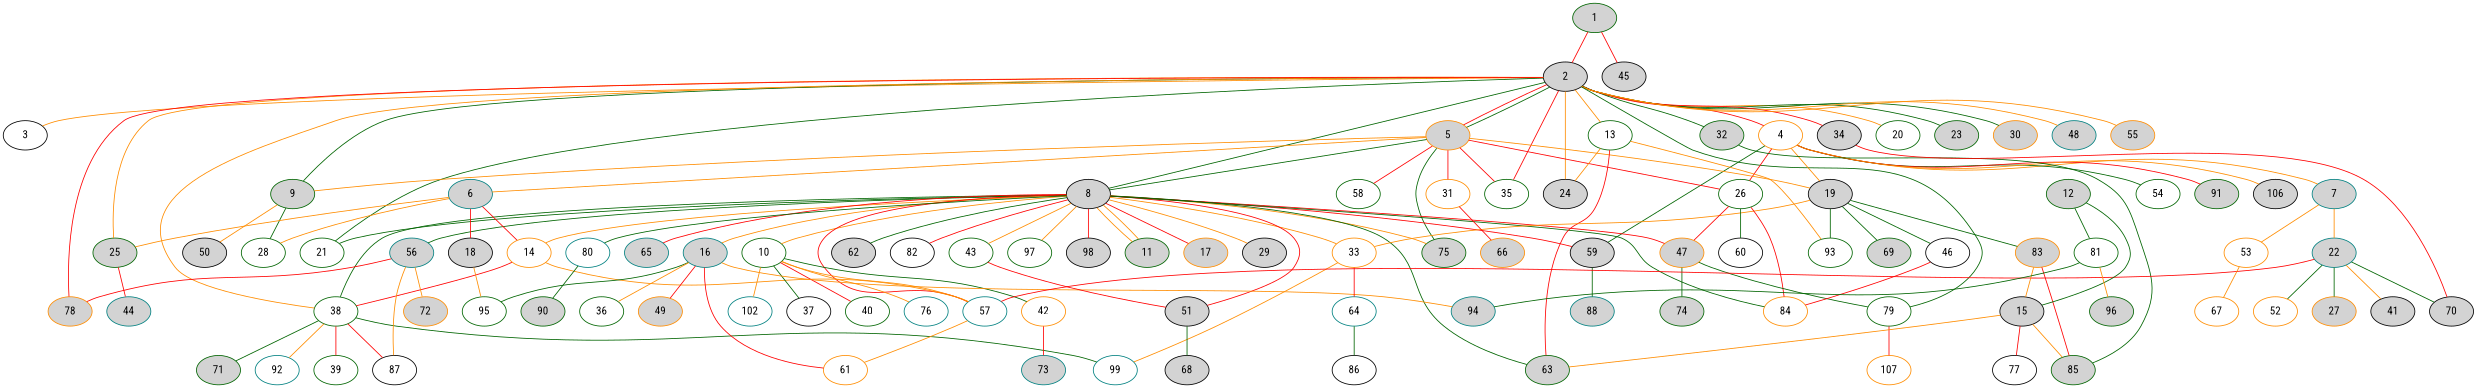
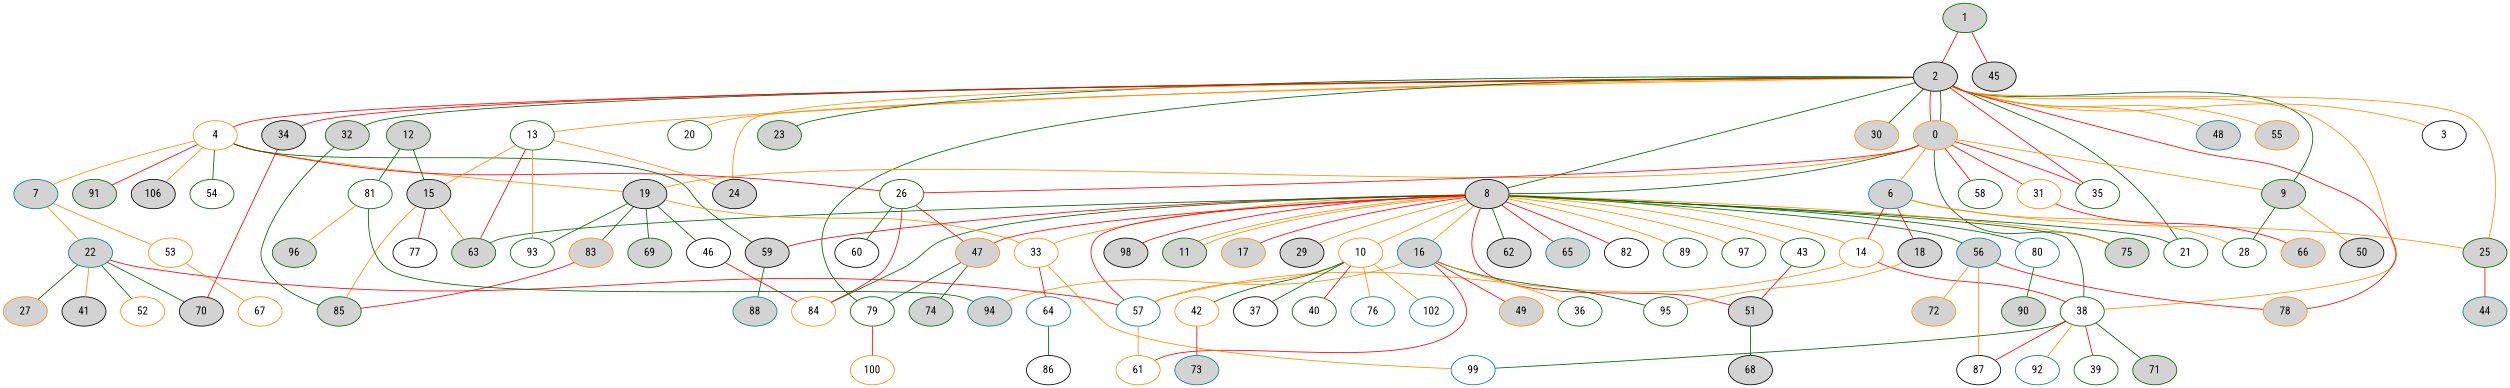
(1448, 135) -> (1935, 135)
(764, 253) -> (1361, 253)
none -> (1685, 253)
(2029, 283) -> (481, 165)
(1889, 370) -> (872, 370)
